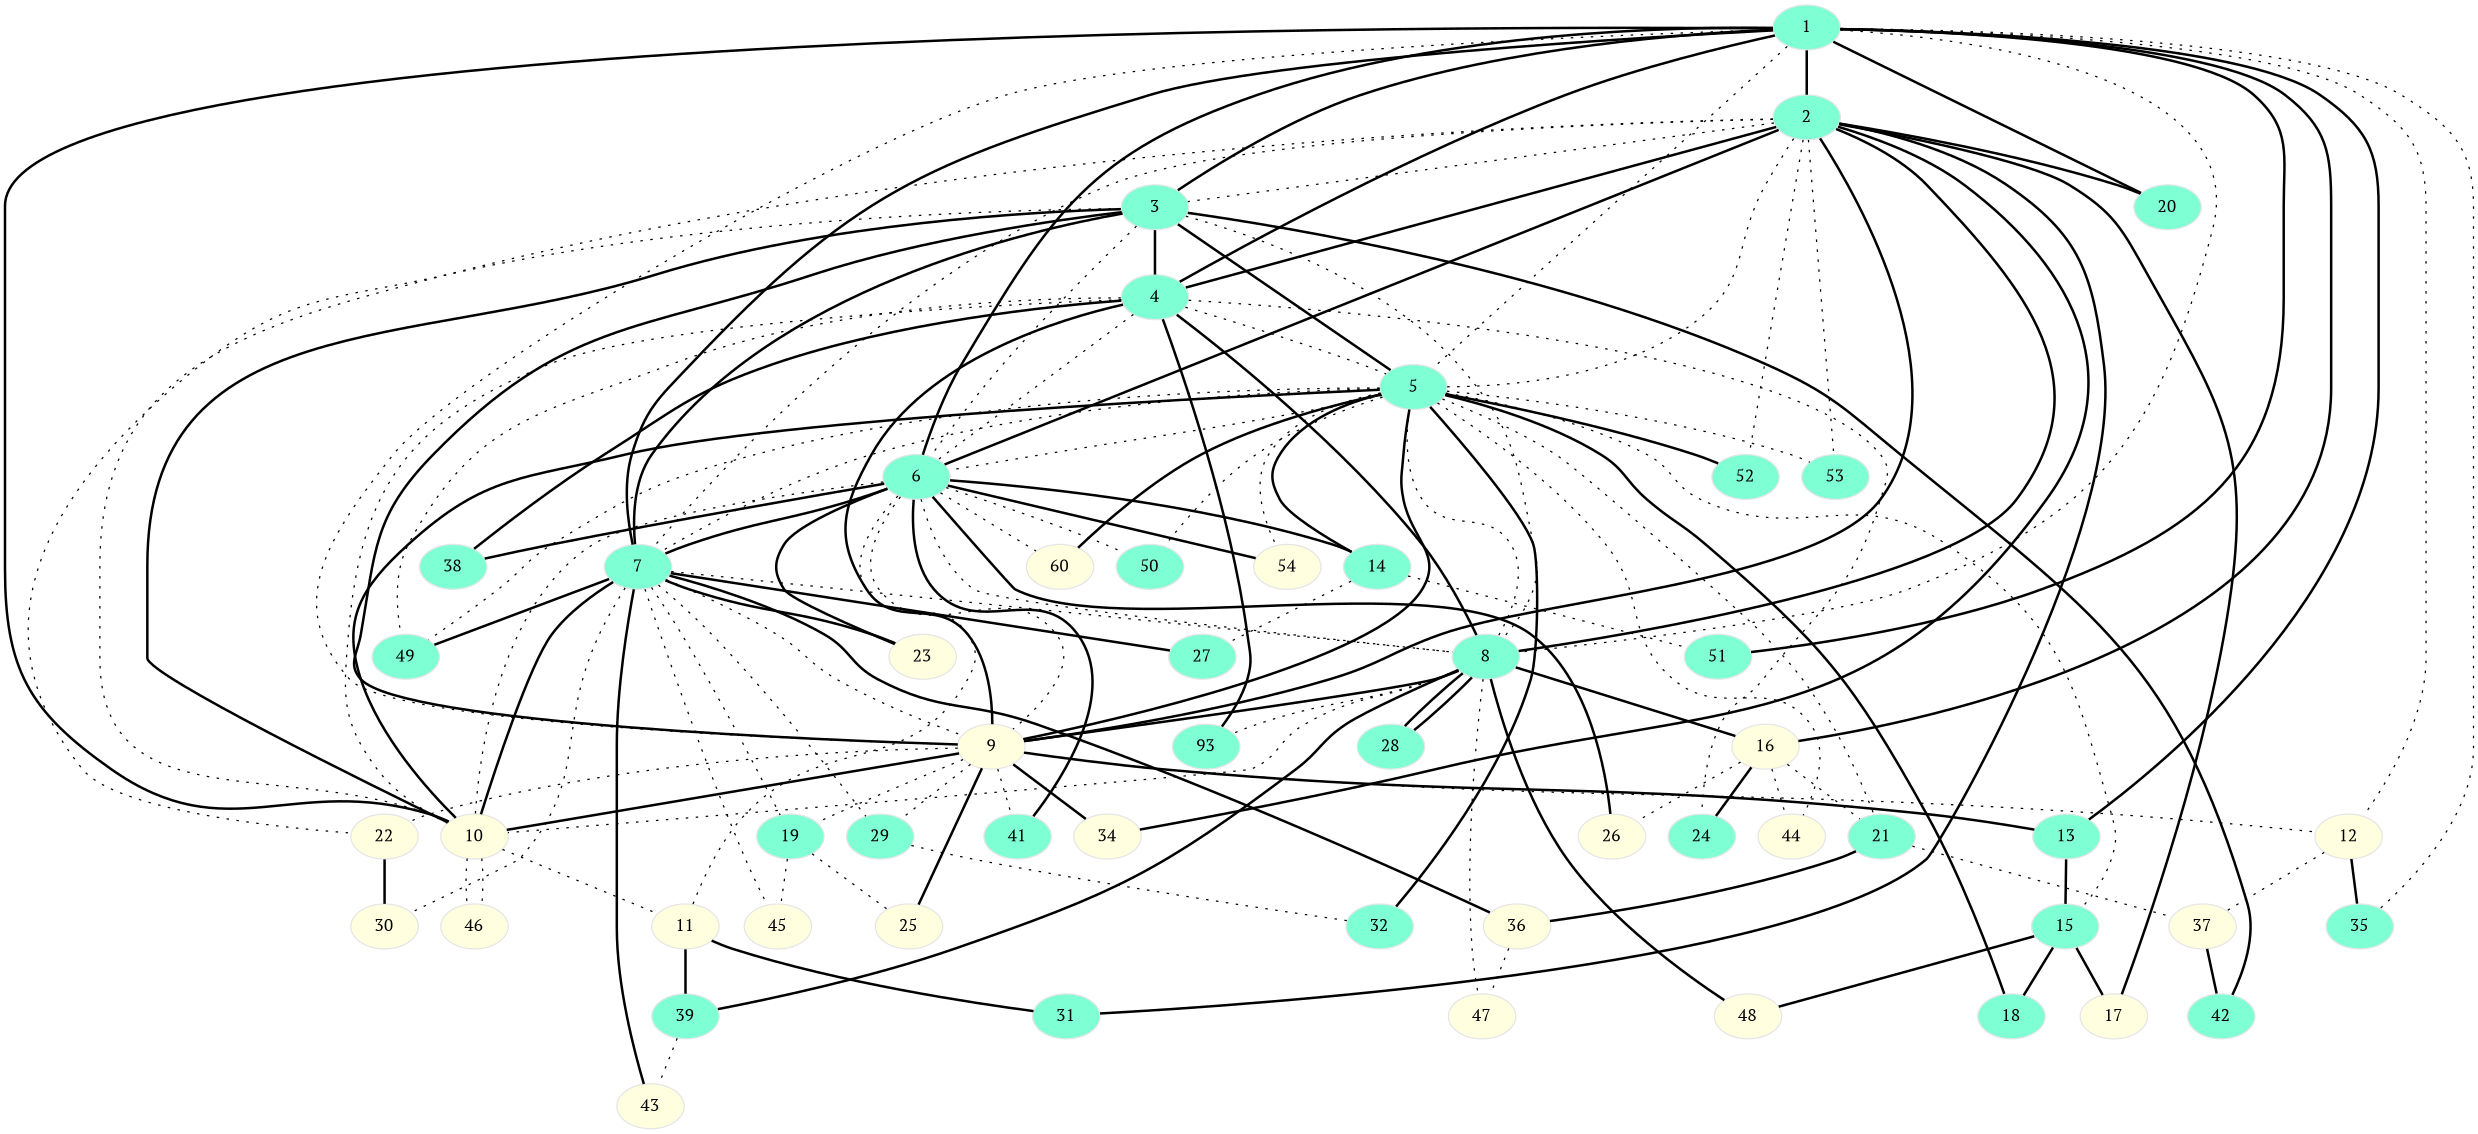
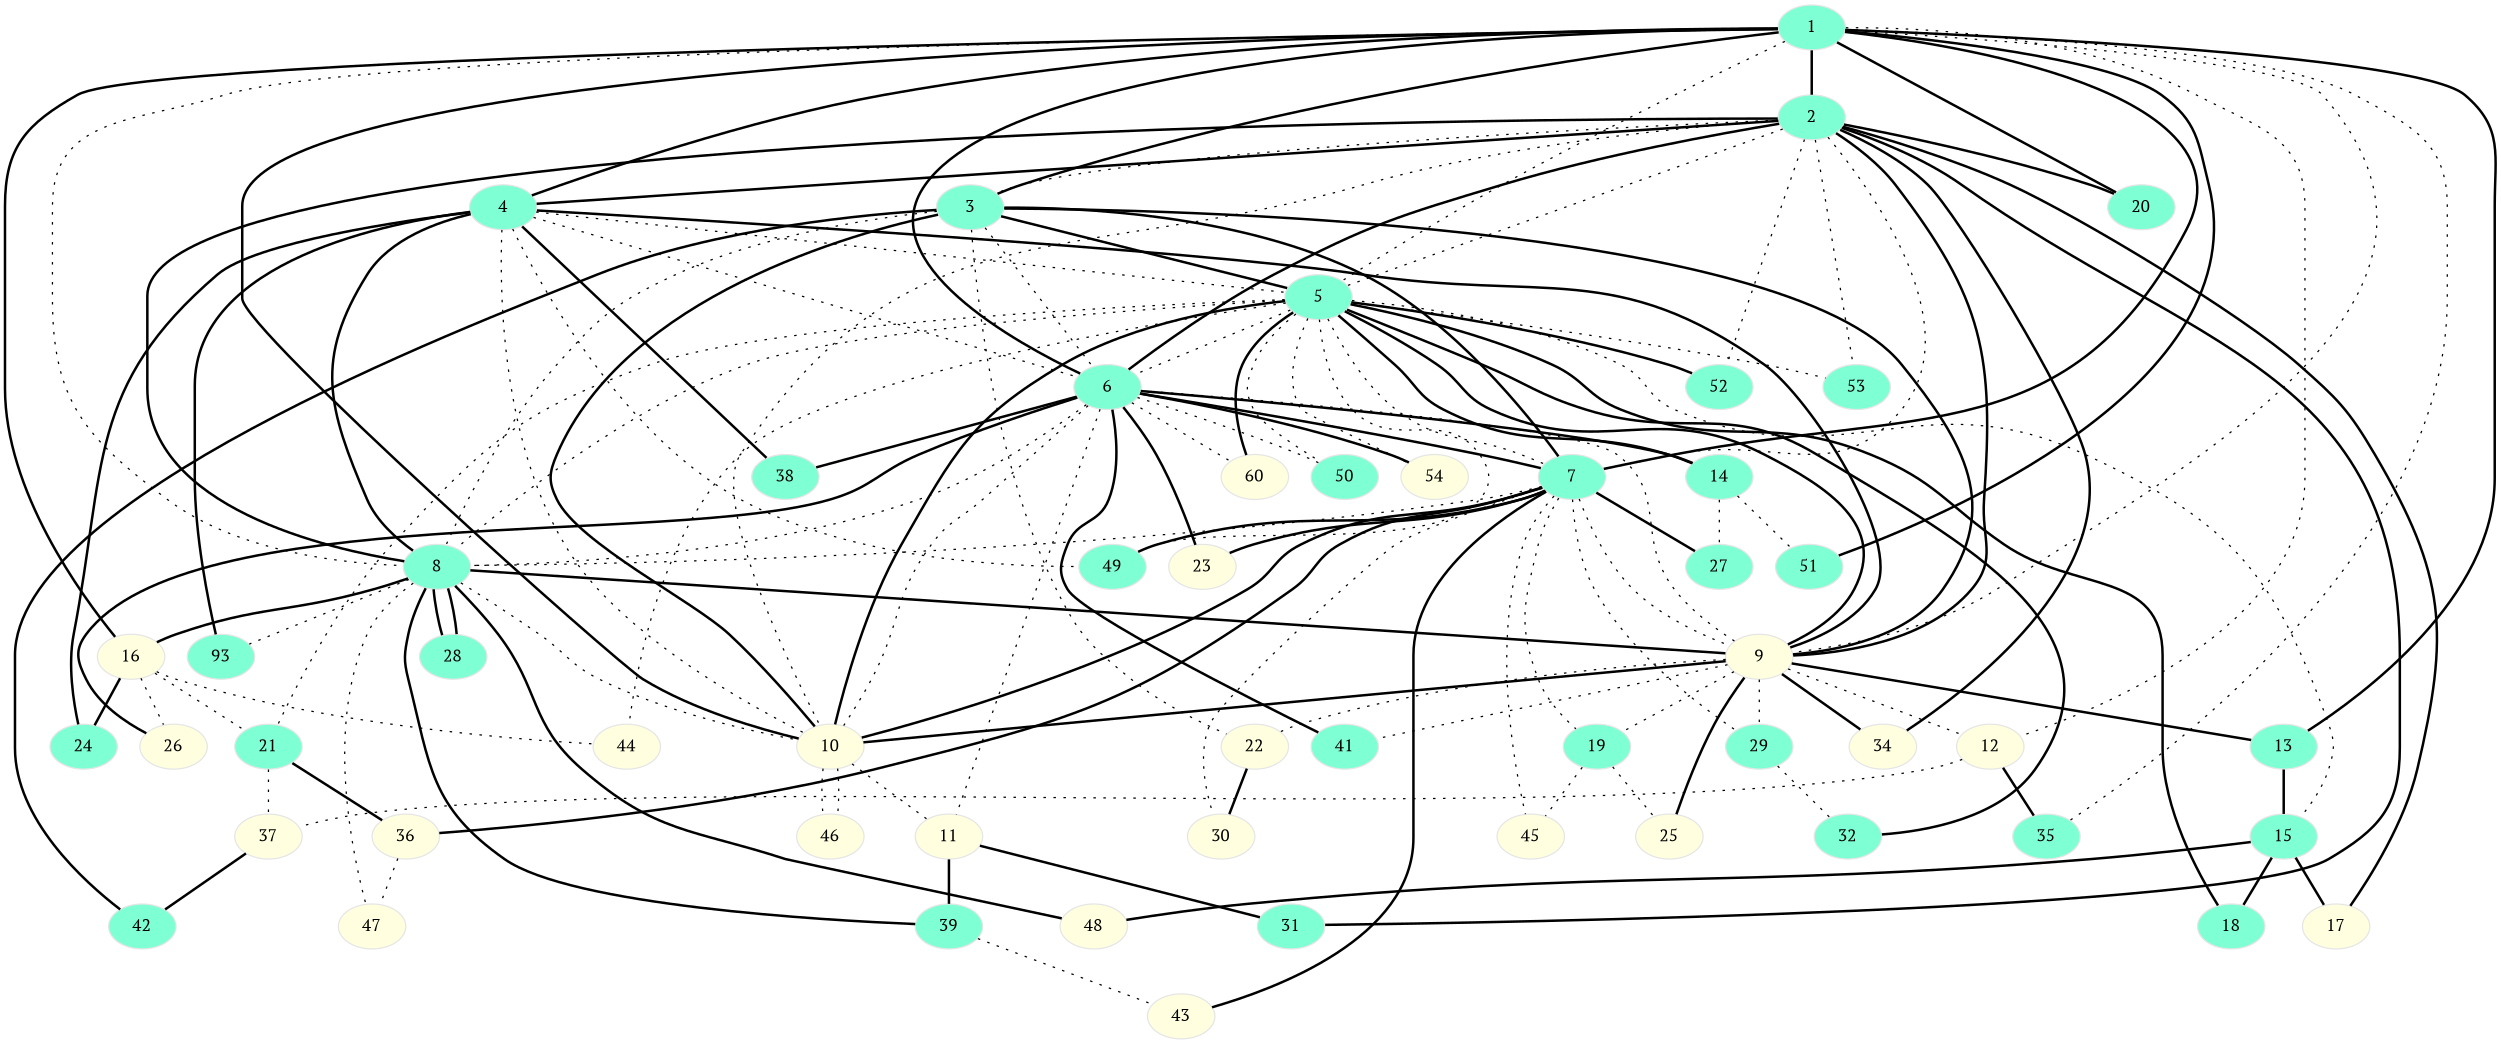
(1155, 252) -> none
(1750, 384) -> (133, 376)
